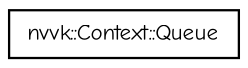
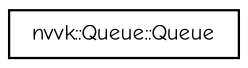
(124, 34) -> (124, 34)
